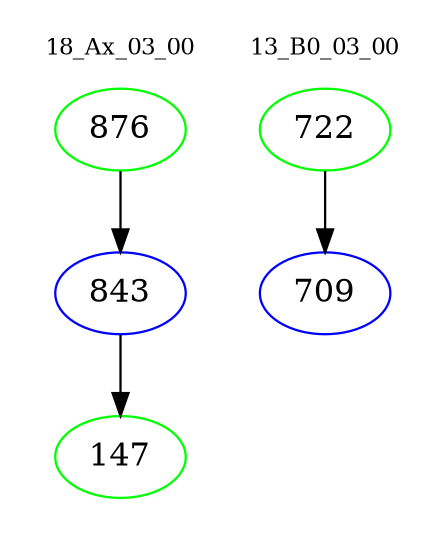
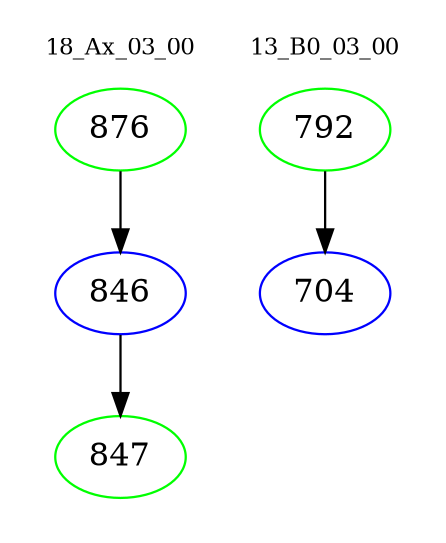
(325, 130) -> (325, 130)
(121, 293) -> (121, 293)
(325, 293) -> (325, 293)
(121, 457) -> (121, 457)
